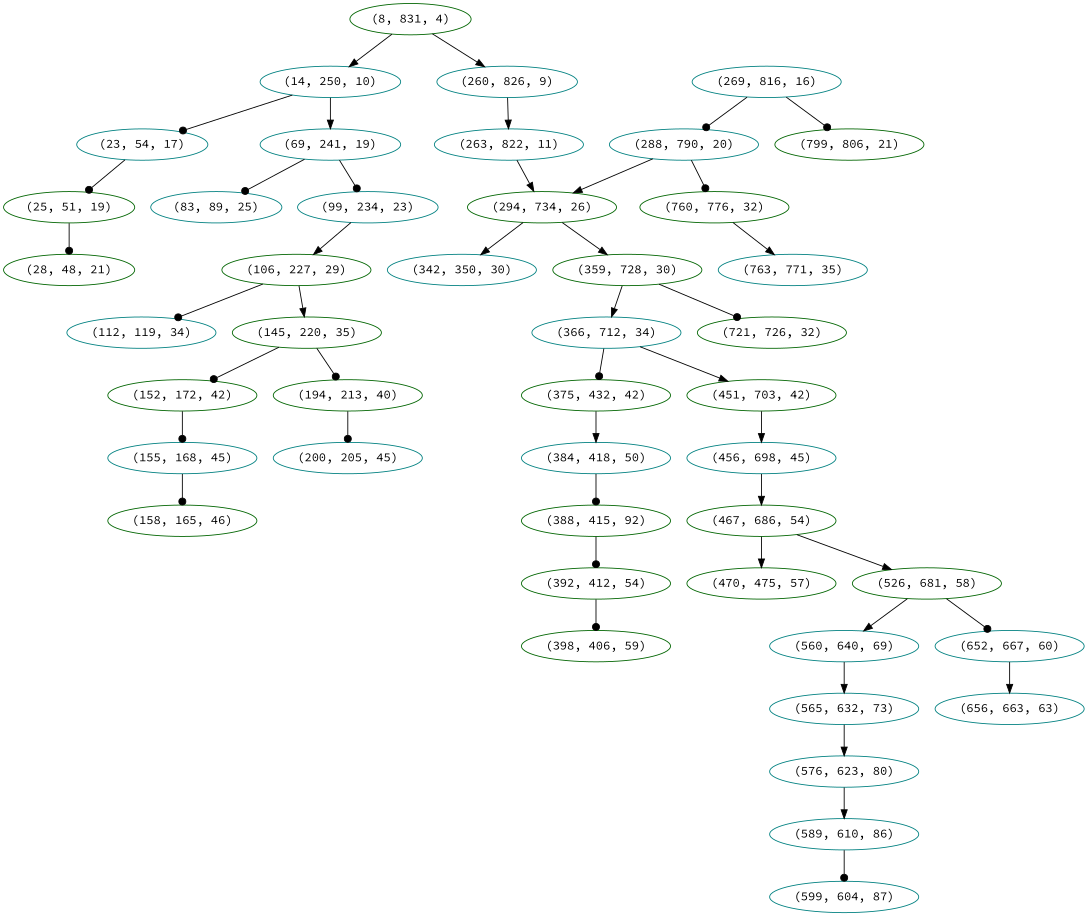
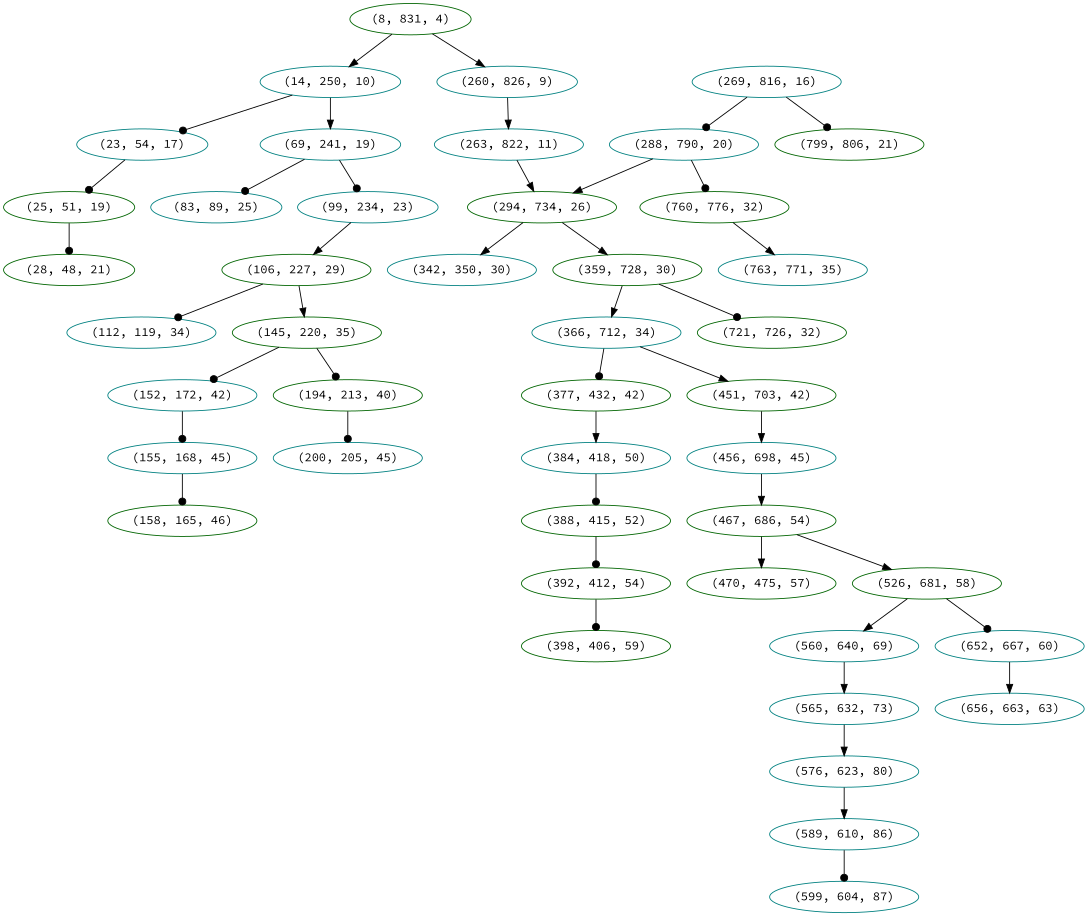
(182, 395) -> (182, 395)
(596, 395) -> (596, 395)
(596, 521) -> (596, 521)
